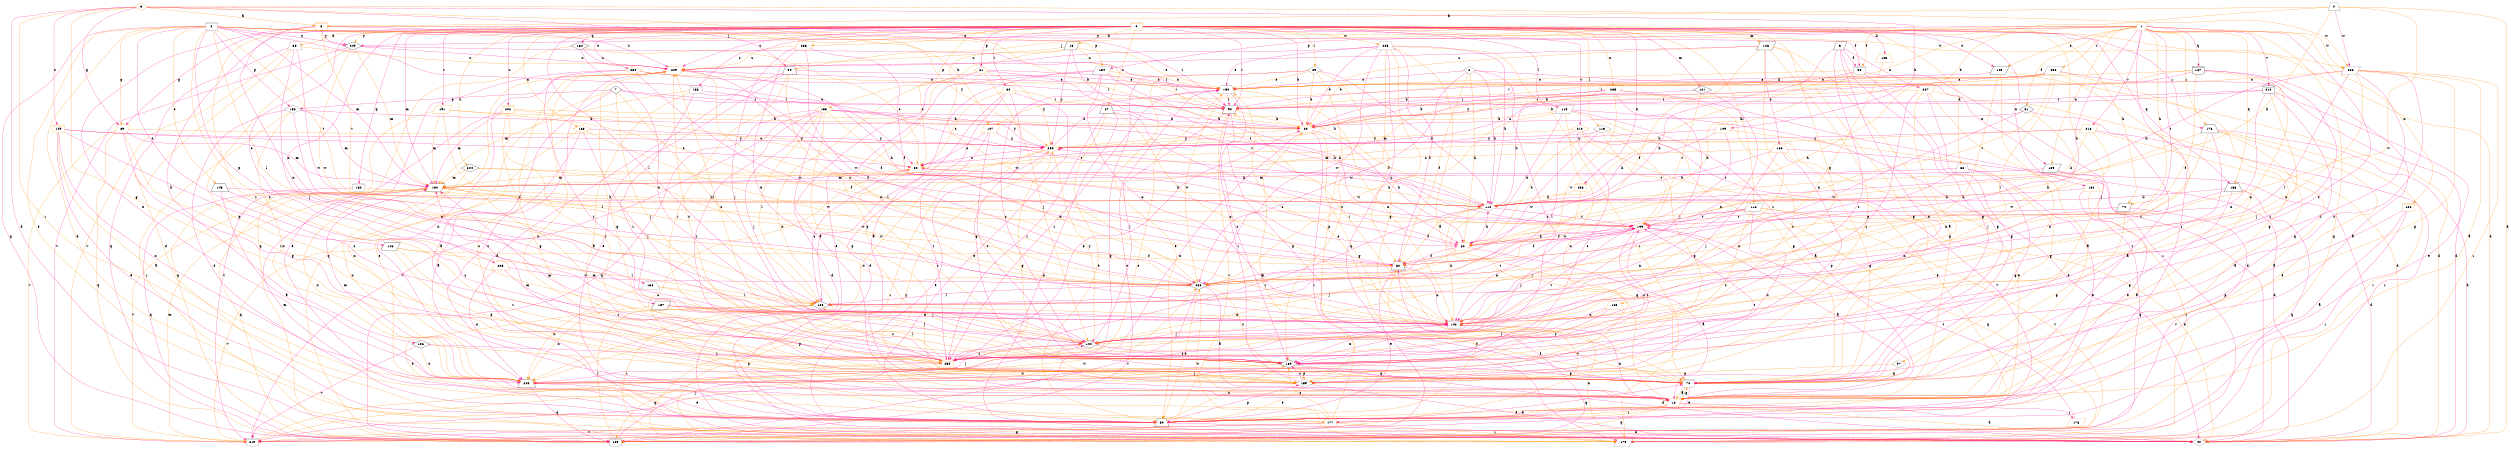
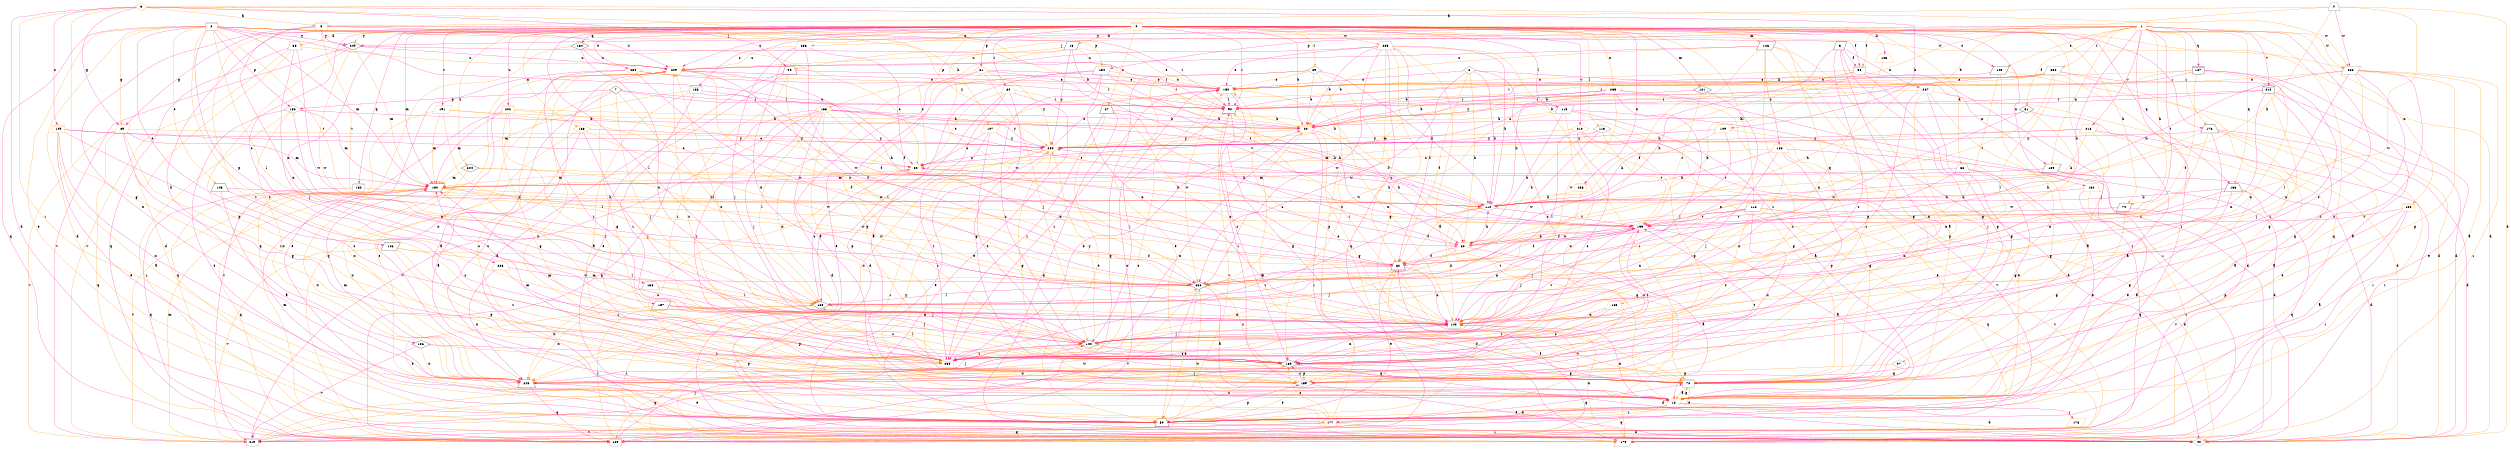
none -> (1888, 139)
(1875, 302) -> (2046, 222)
